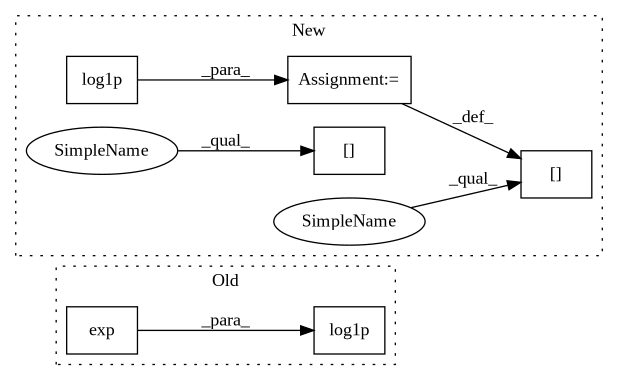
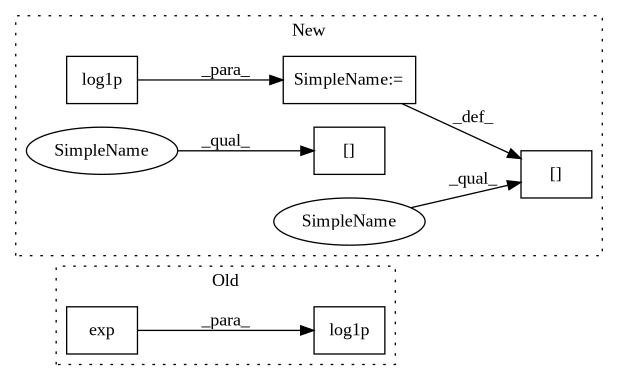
(349, 80) -> (349, 80)
